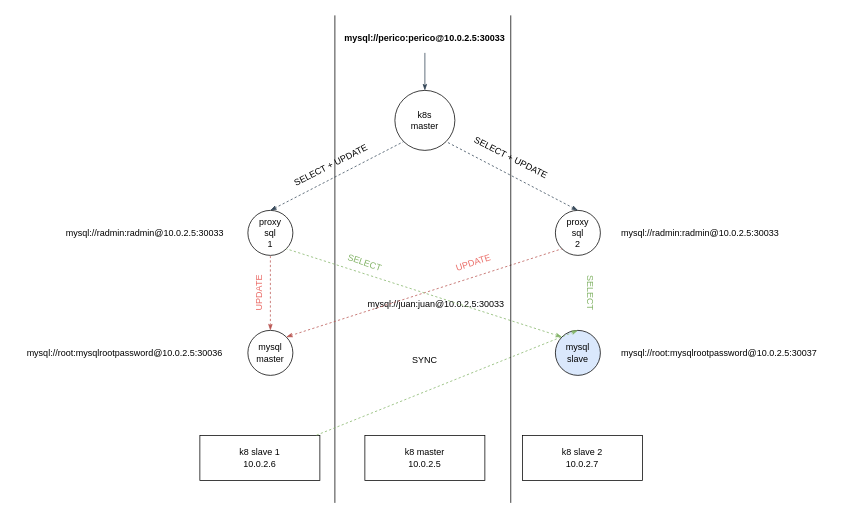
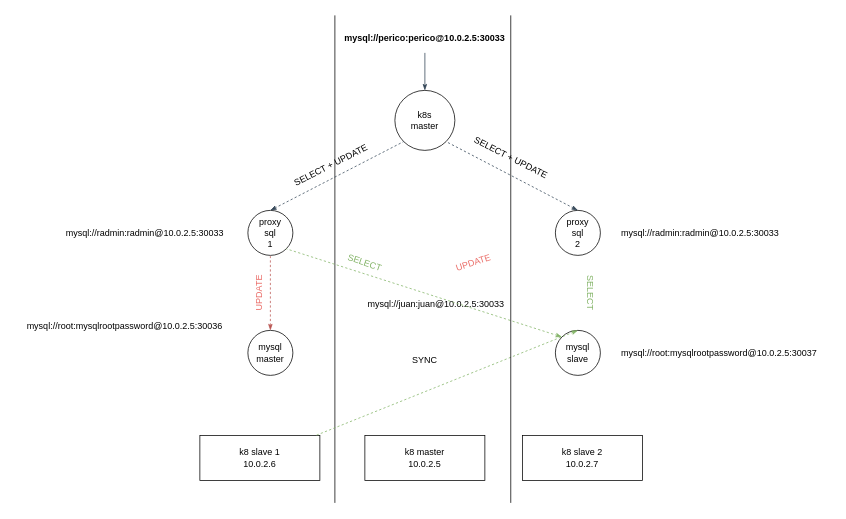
(493, 271) -> none
(125, 353) -> (125, 327)
(578, 353) -> (578, 353)
